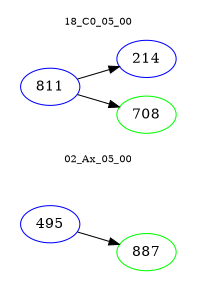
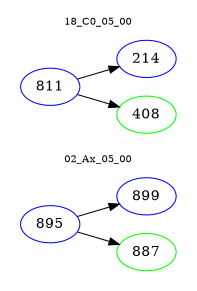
(147, 115) -> (147, 115)
none -> (147, 196)
(50, 224) -> (50, 224)
